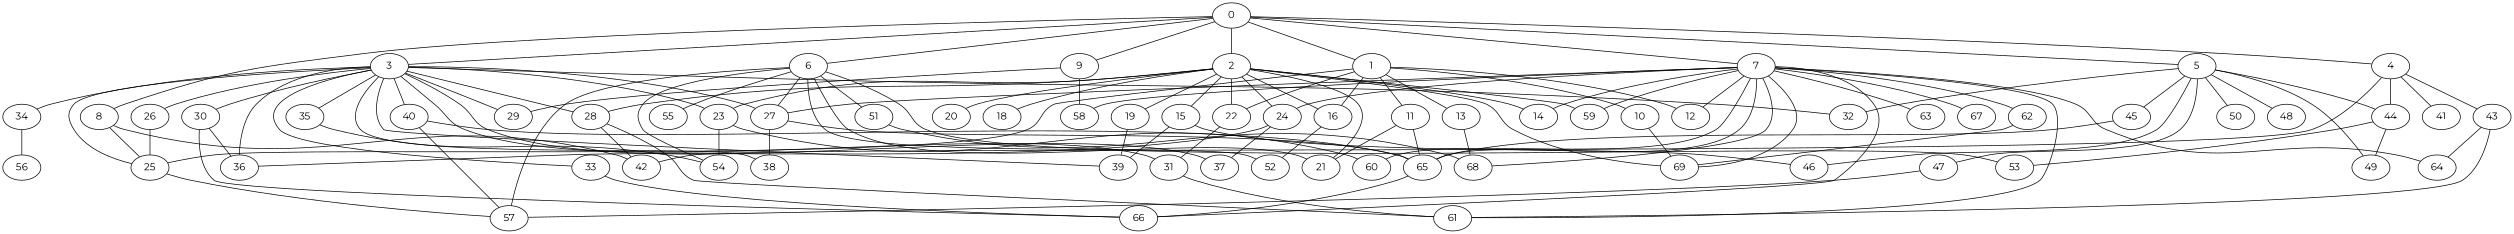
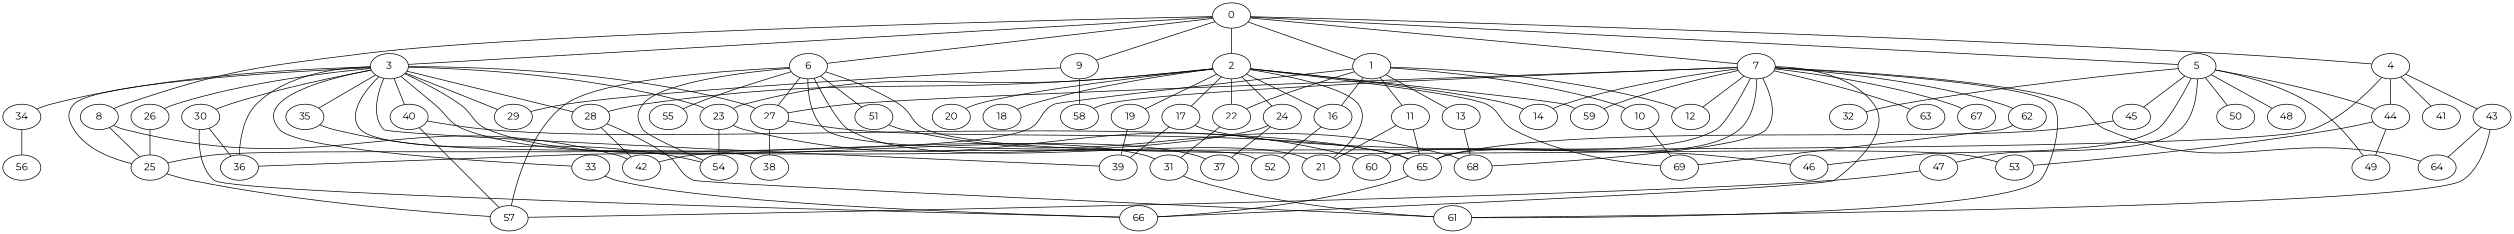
(1472, 83) -> none
(1368, 89) -> none
(1181, 117) -> (1181, 117)
(1778, 144) -> none
